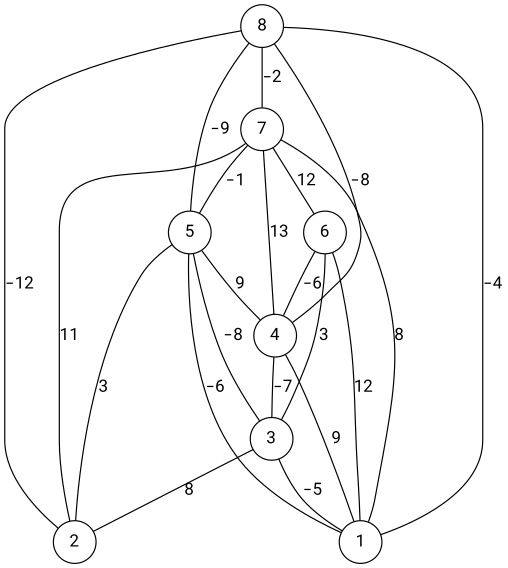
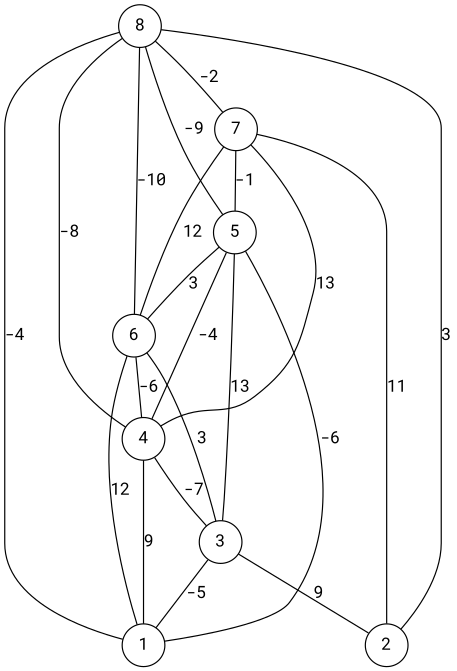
none -> (137, 181)
(20, 284) -> (447, 336)
(240, 284) -> (208, 336)
(391, 312) -> none
(233, 336) -> (240, 387)
(100, 373) -> (182, 282)
(189, 490) -> (318, 594)
